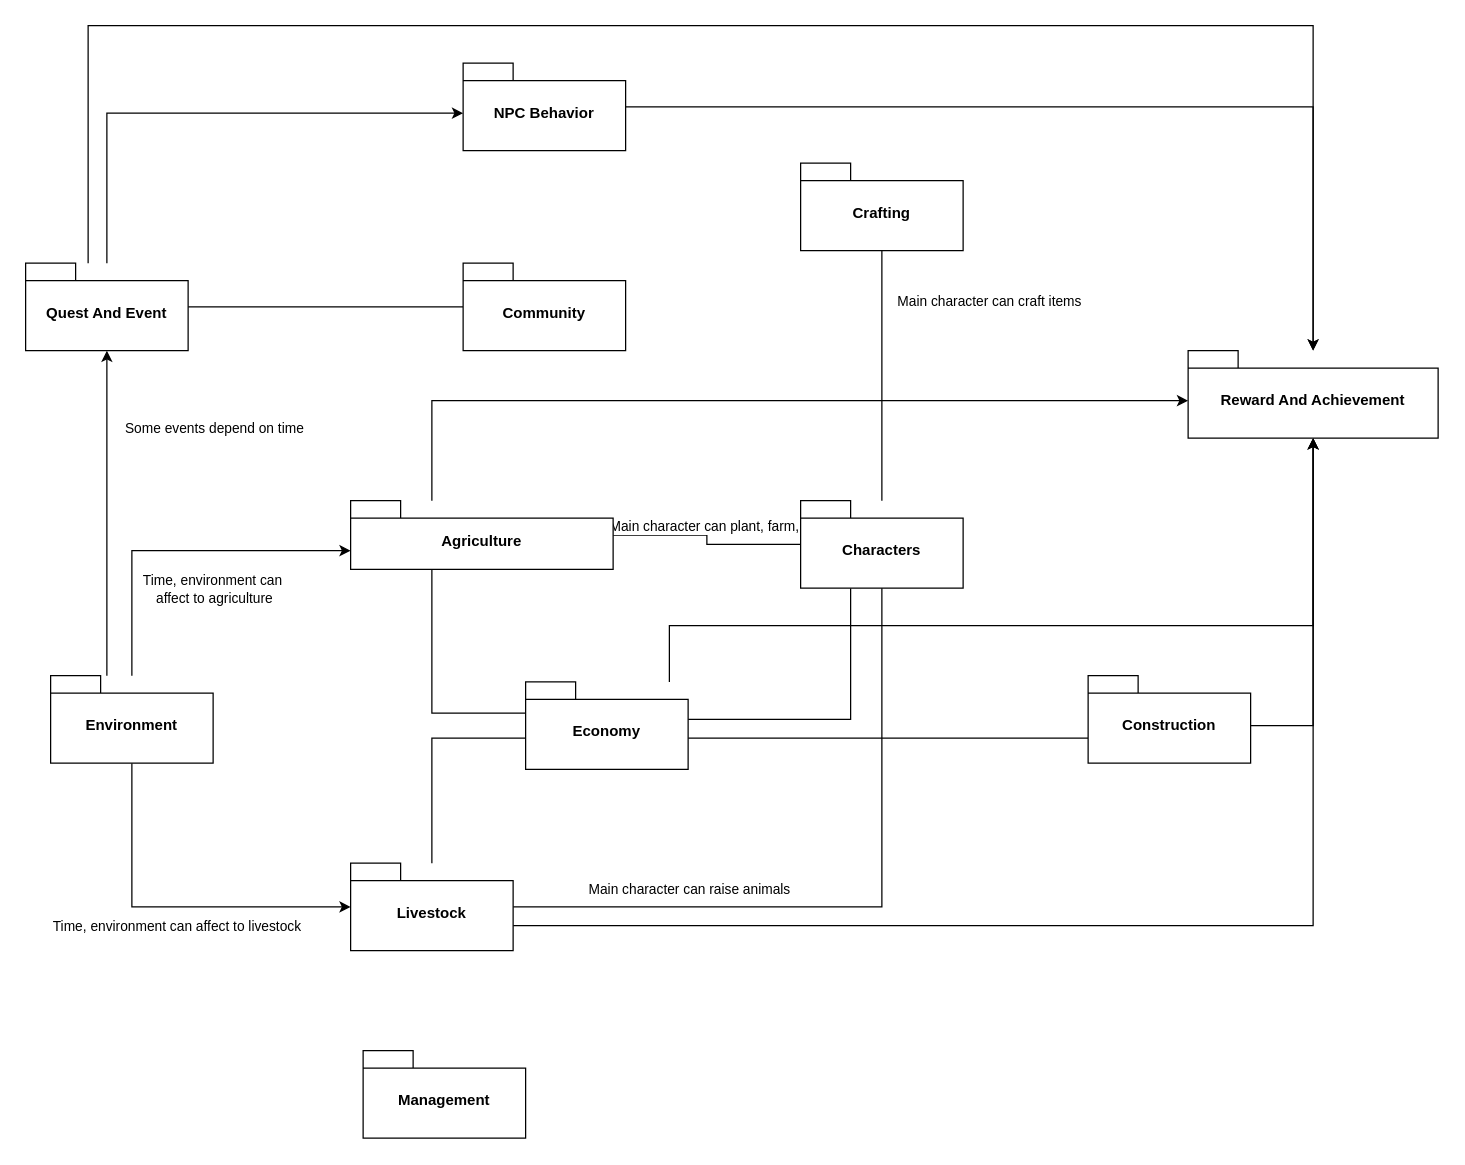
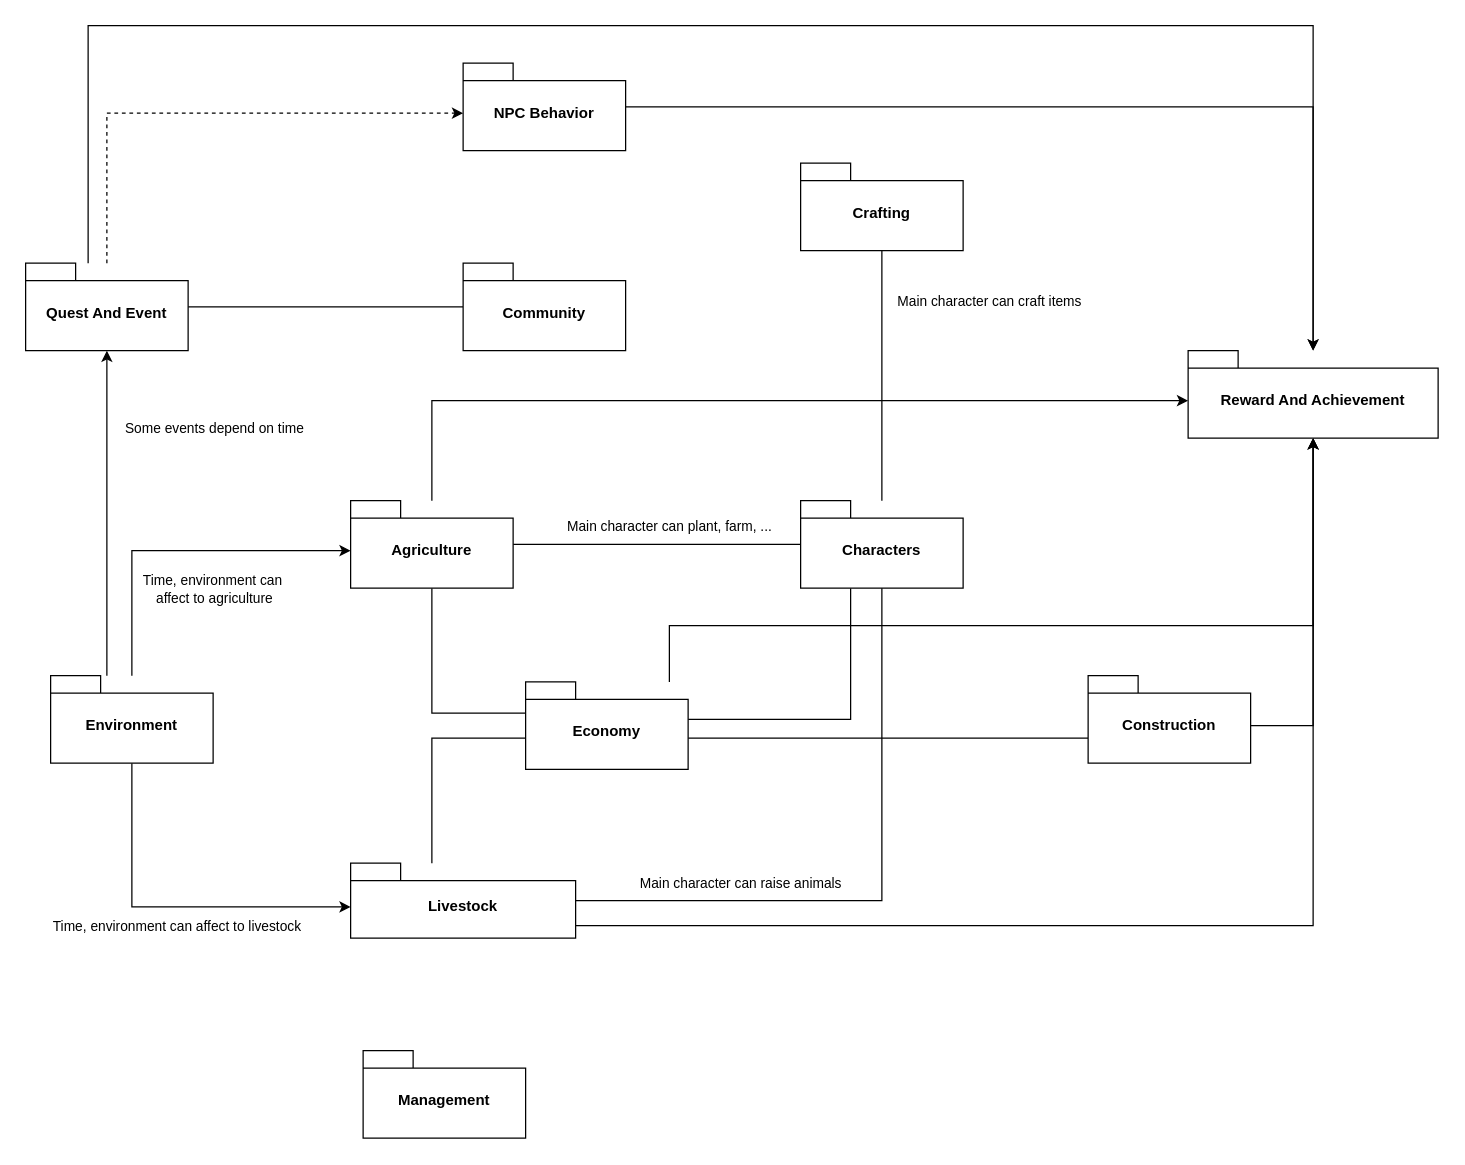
(206, 113) -> (206, 113)
(482, 535) -> (432, 544)
(432, 907) -> (463, 901)
